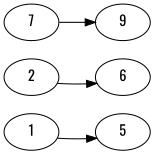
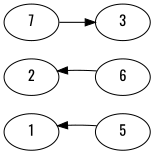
(123, 22) -> (123, 22)
(72, 84) -> (82, 70)
(72, 139) -> (82, 125)
